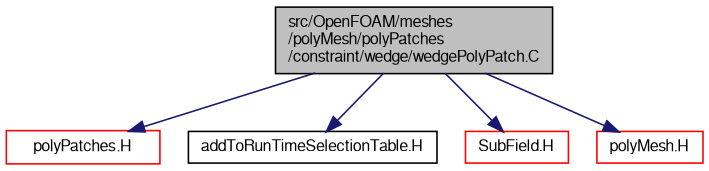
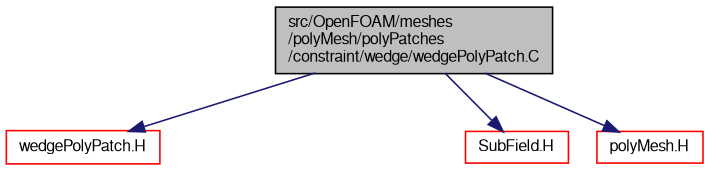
(83, 147) -> (83, 147)
(313, 147) -> none
